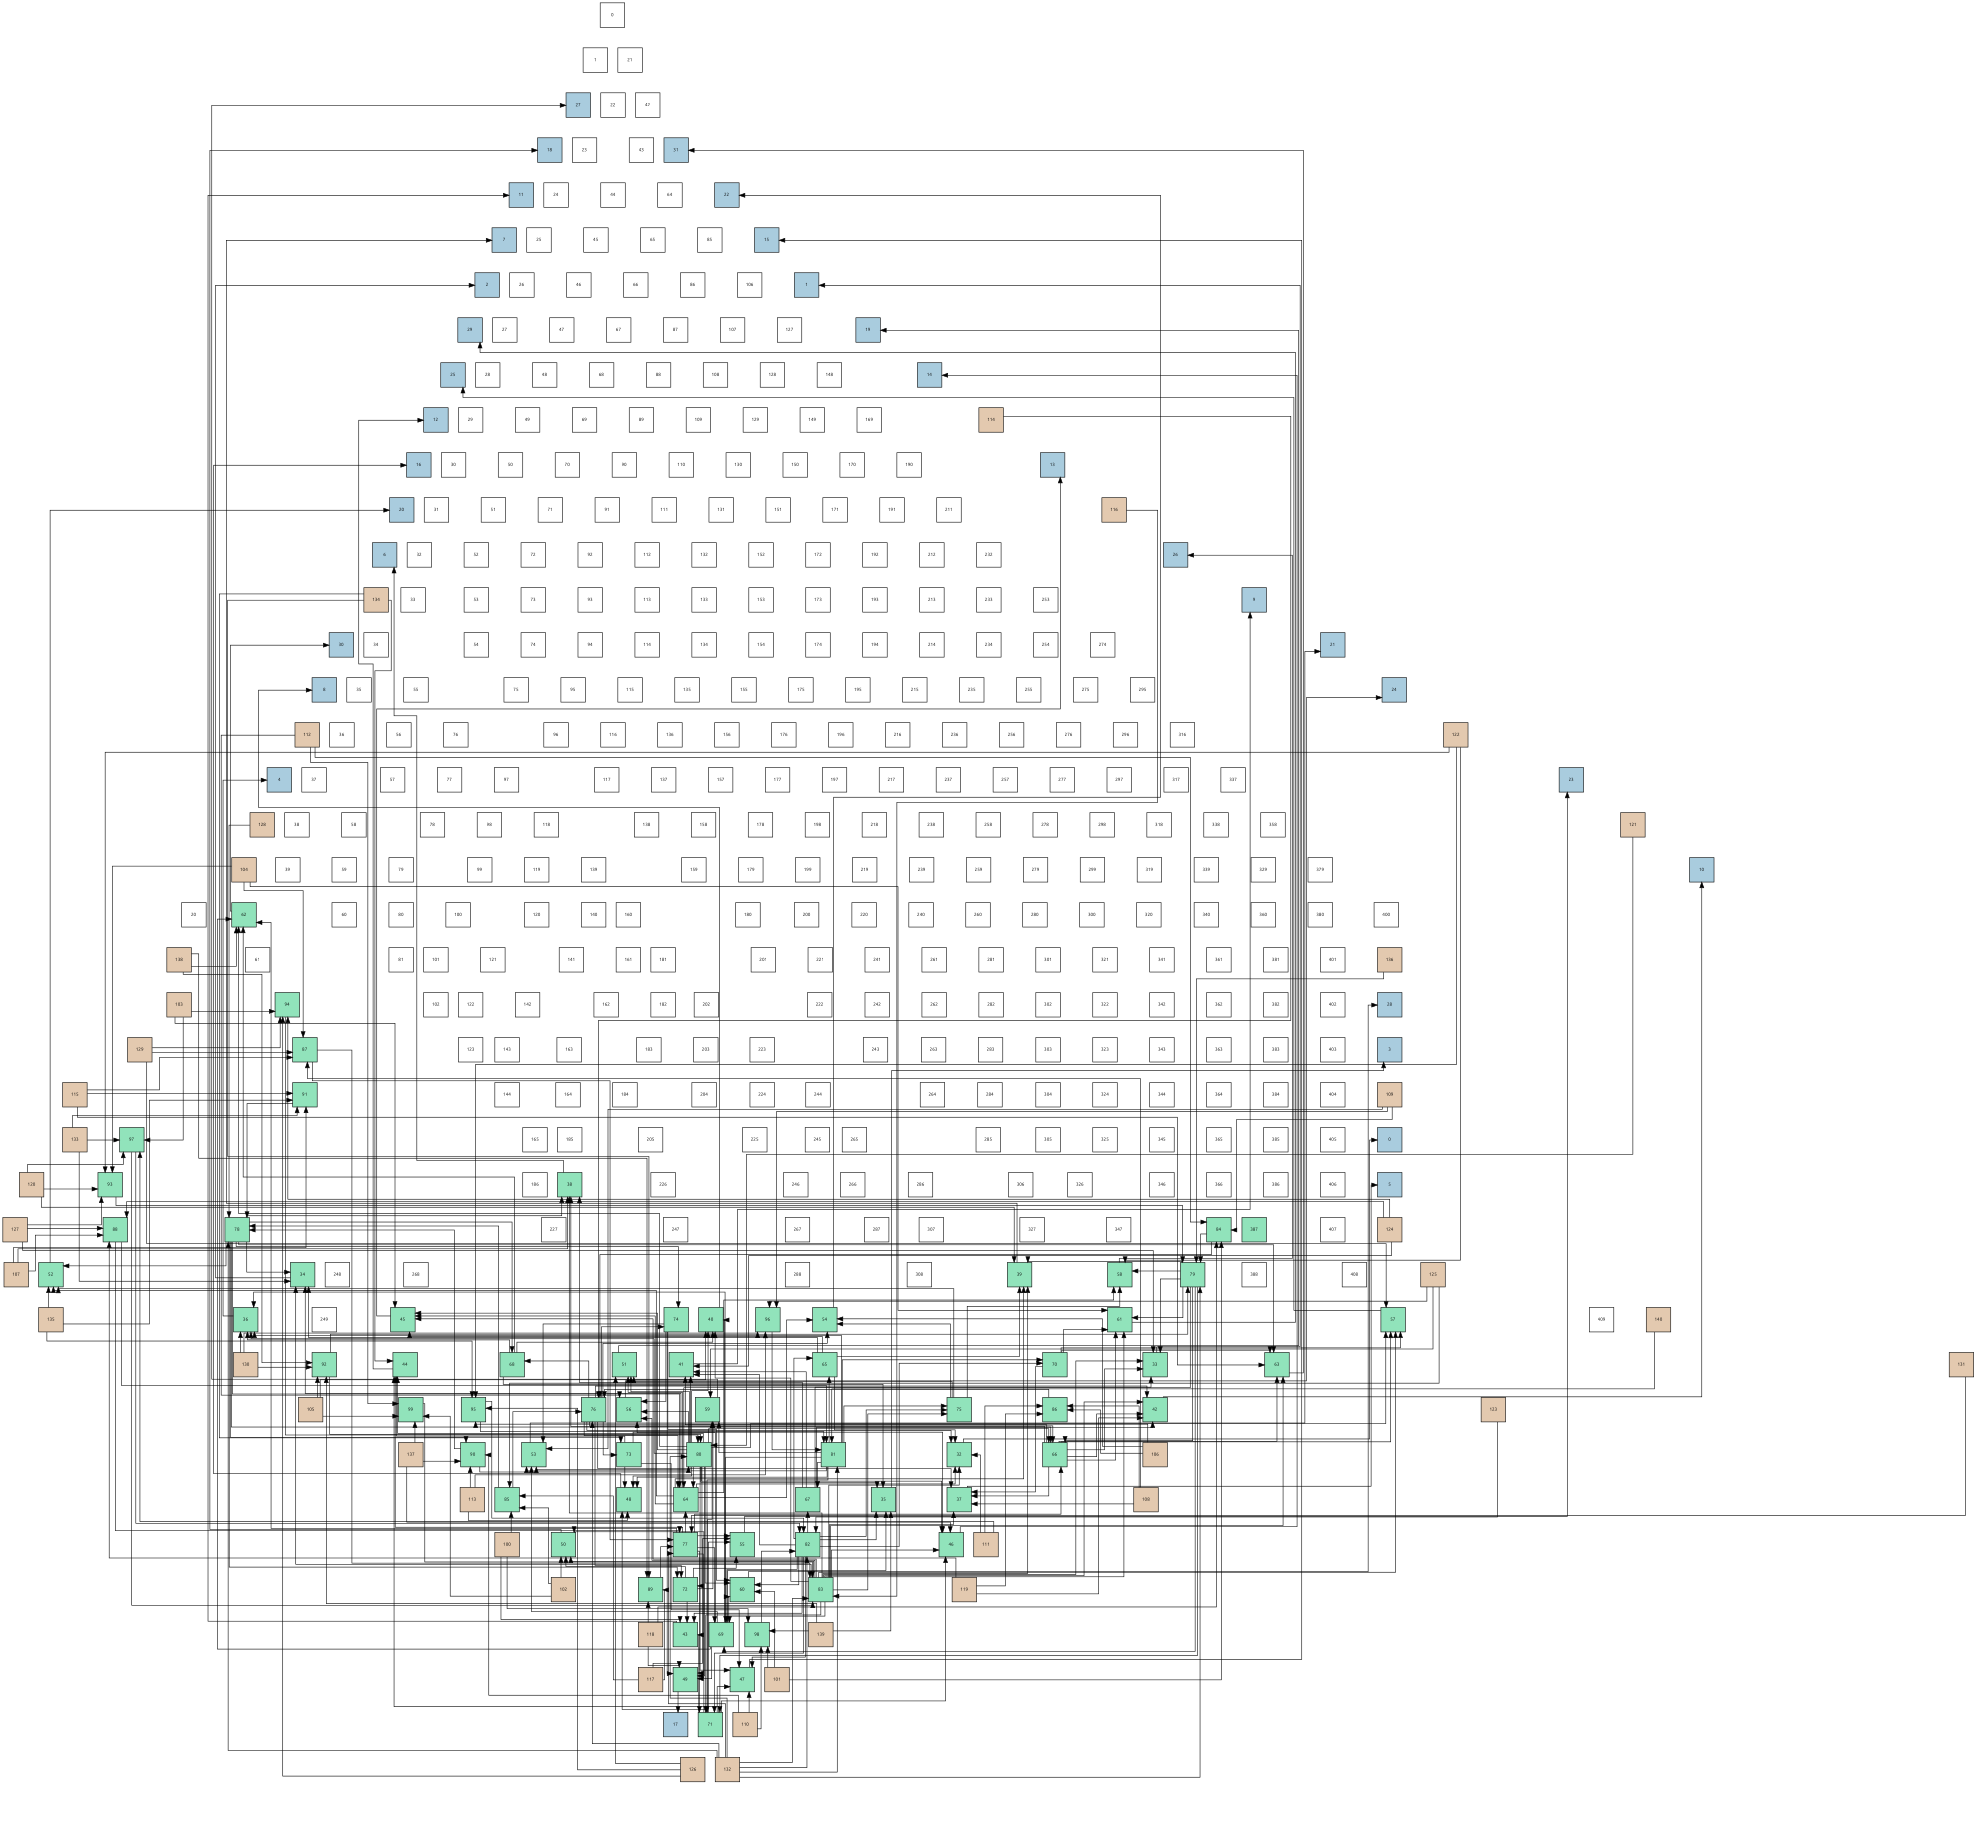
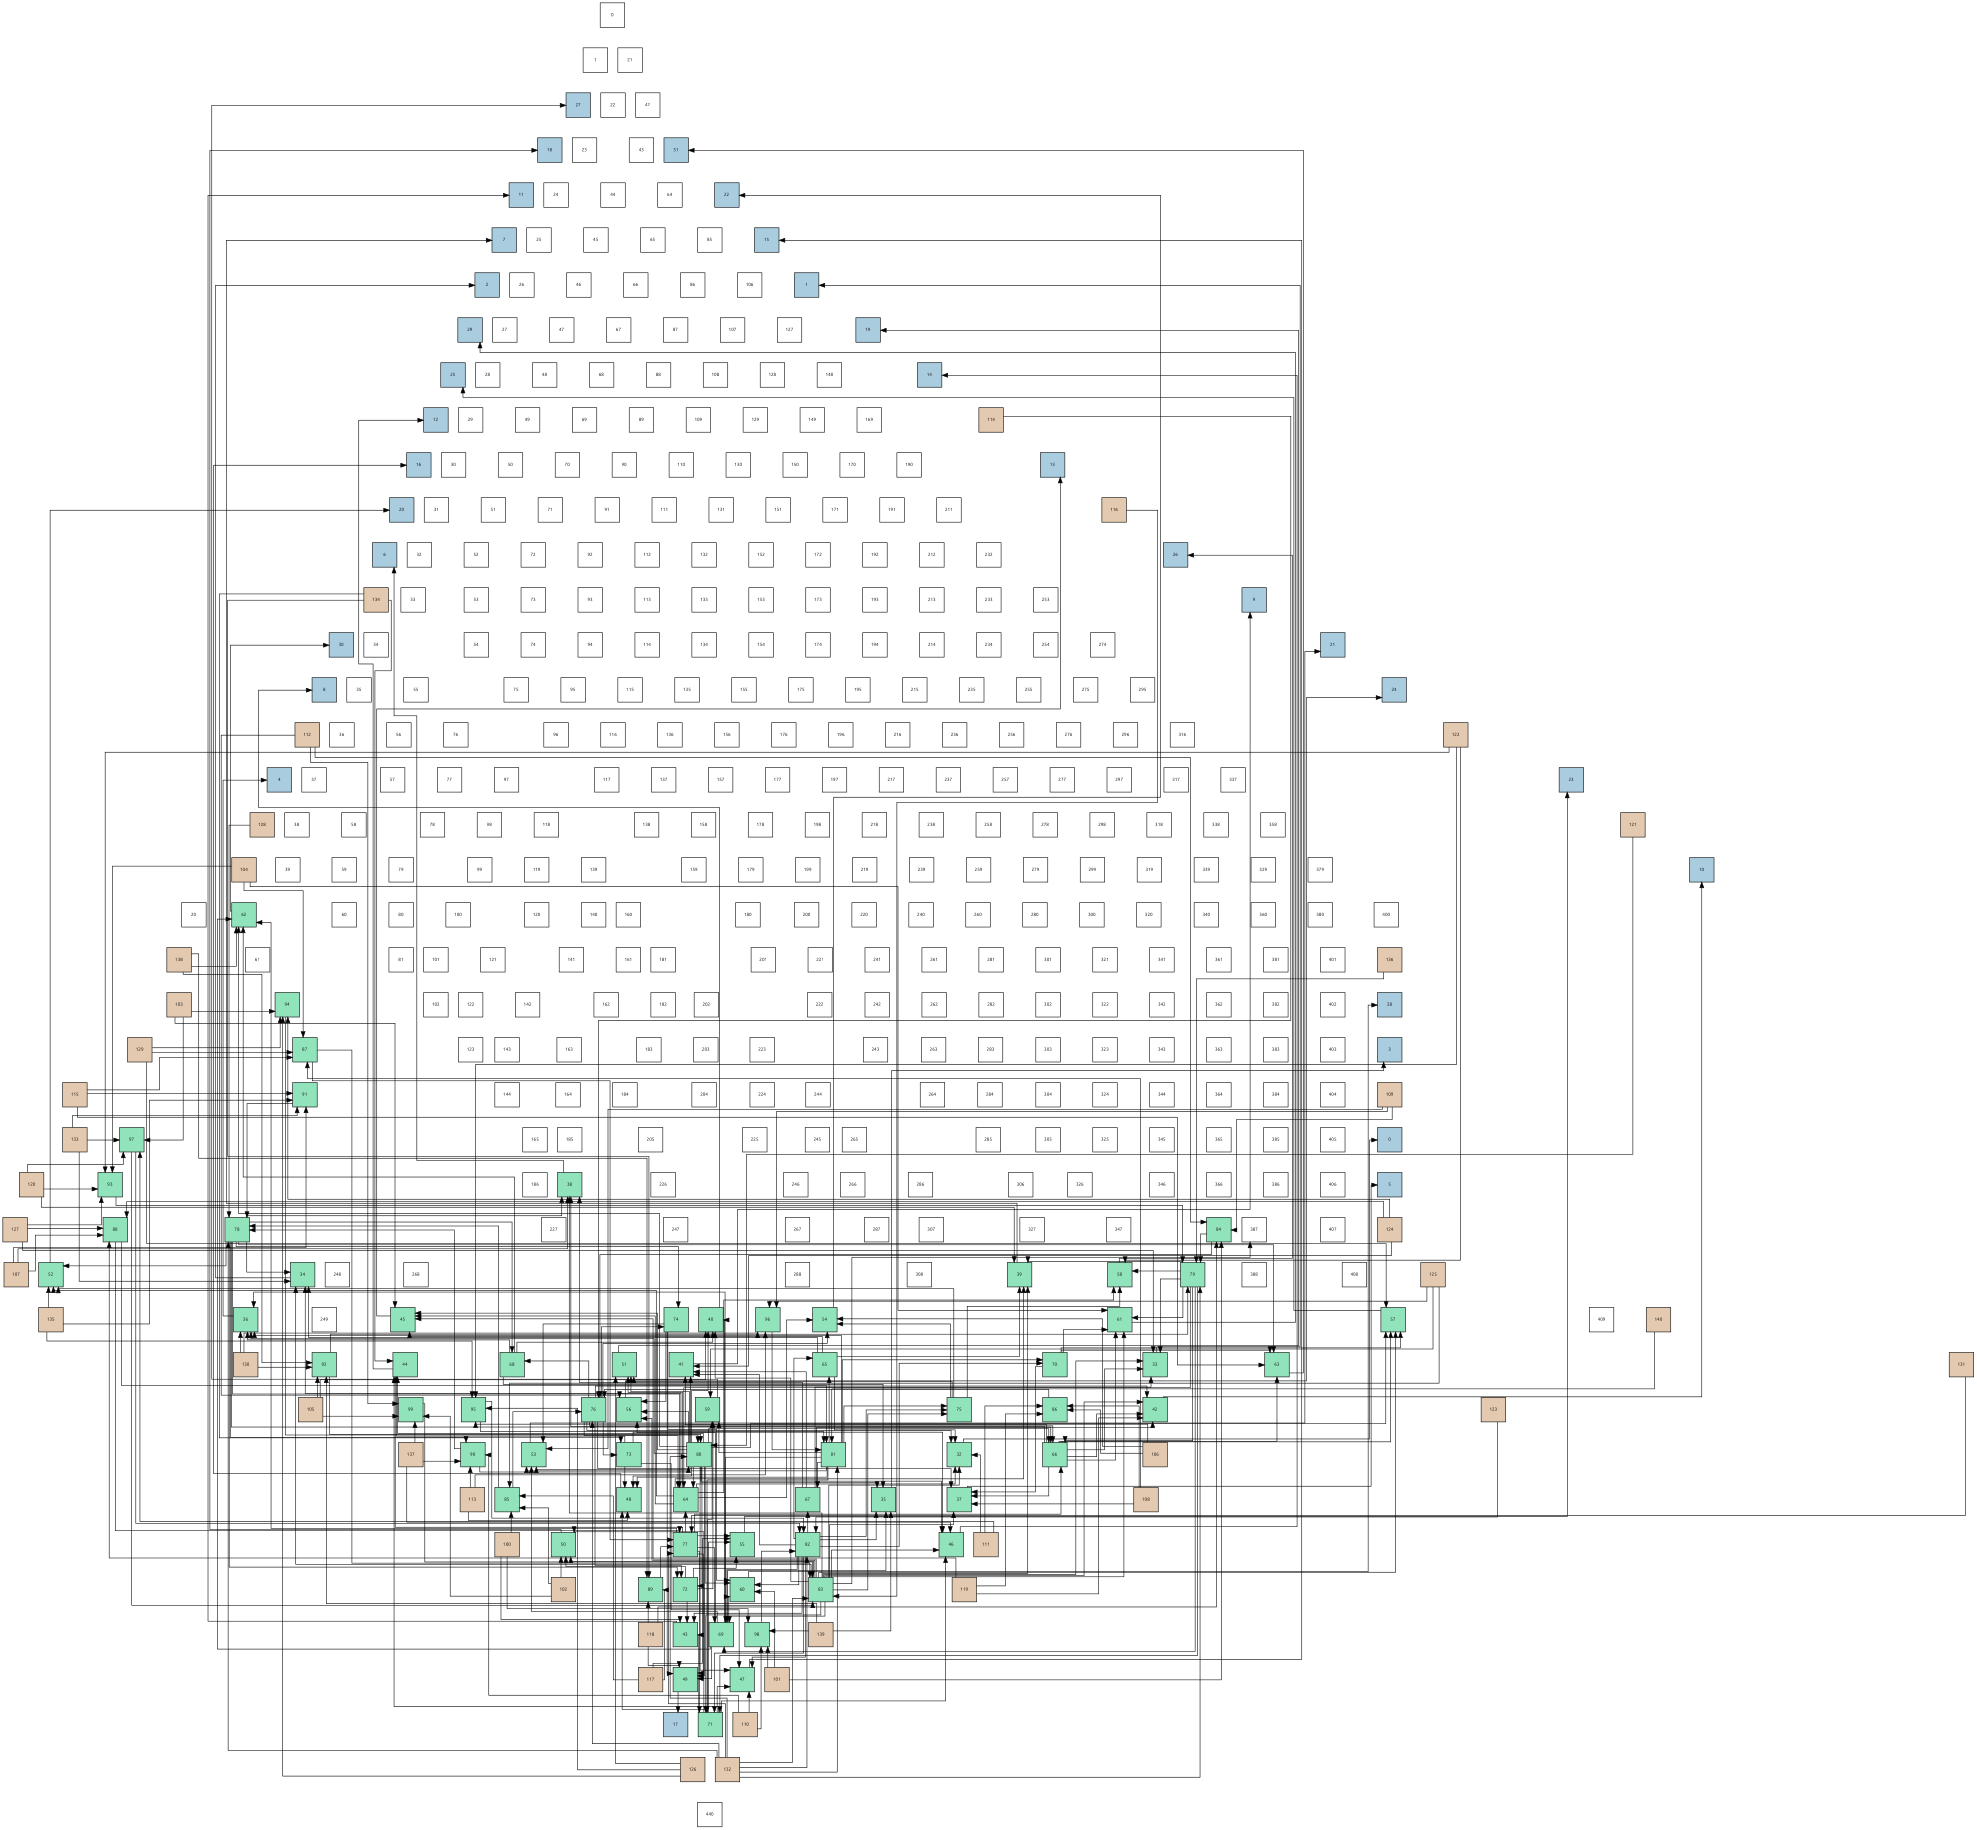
(1254, 1230) -> (1254, 1230)
(1102, 1526) -> (852, 1264)
none -> (710, 1815)
